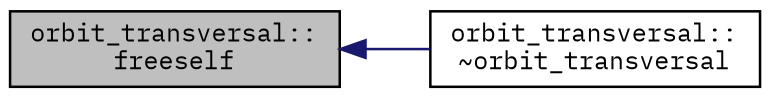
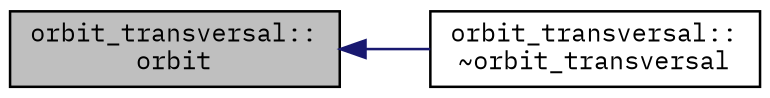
(175, 49) -> (175, 49)
